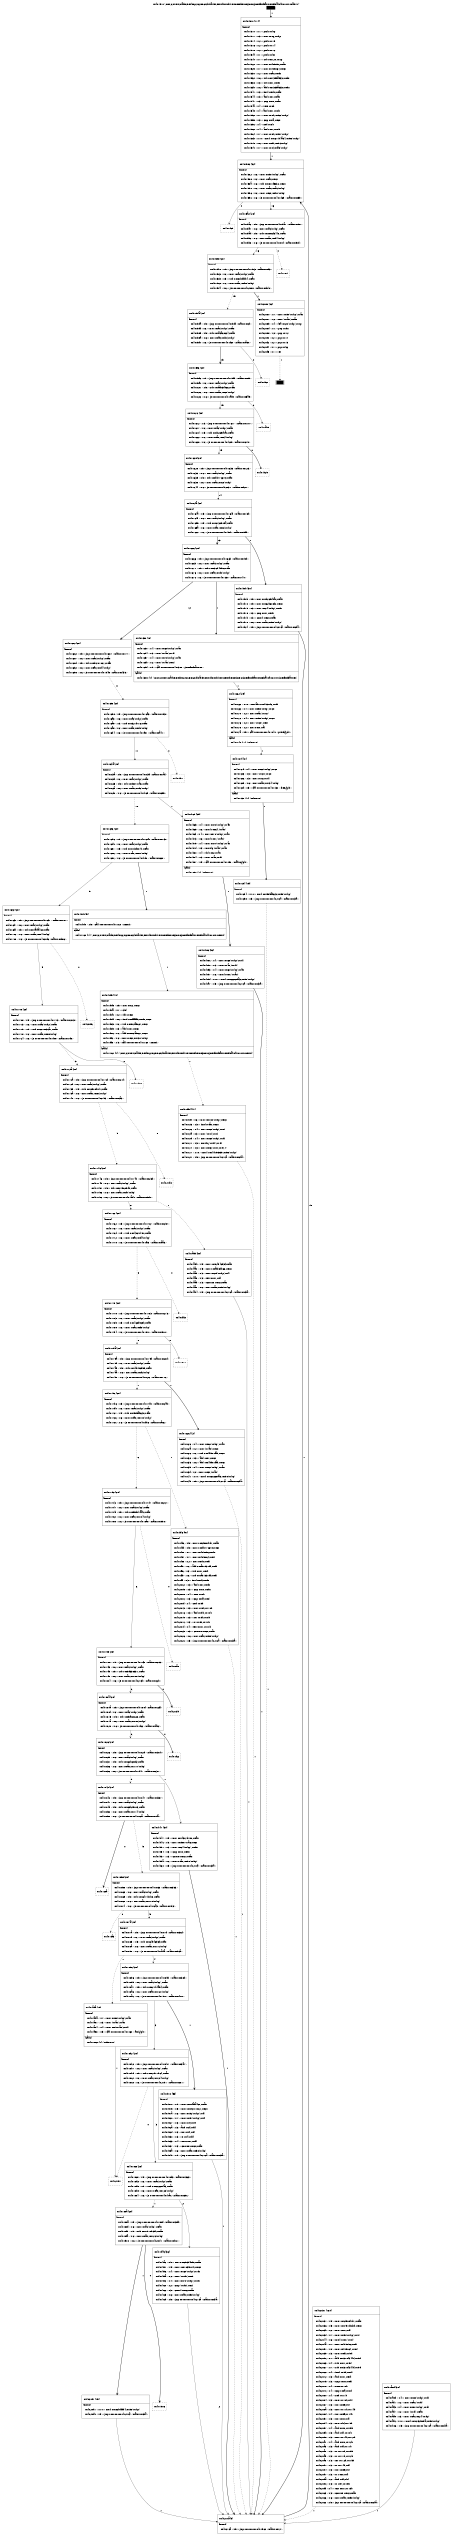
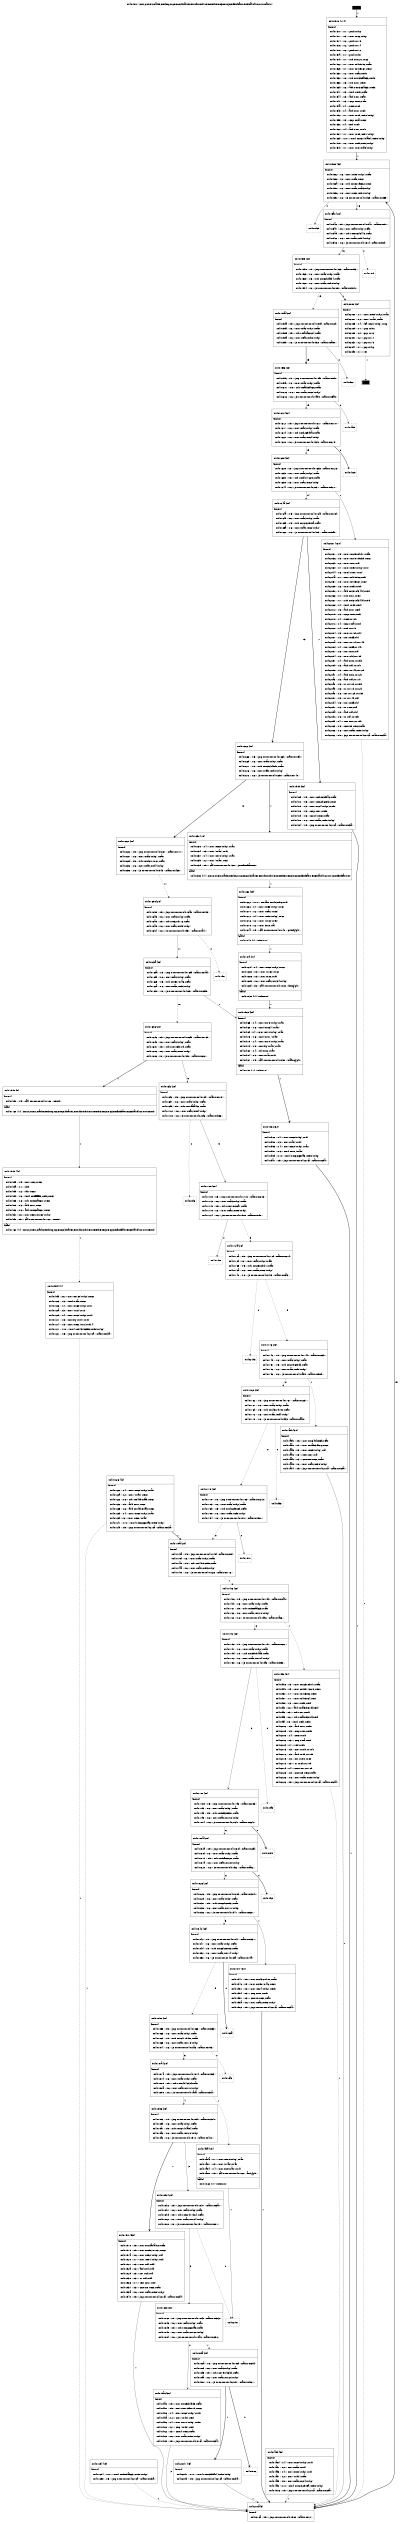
none -> (348, 514)
(265, 841) -> (270, 1004)
(183, 1403) -> (176, 1535)
